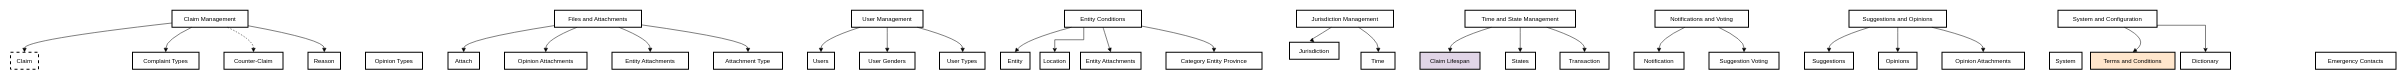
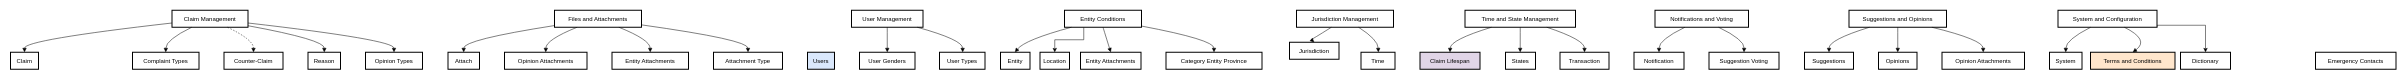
none -> (365, 39)
(821, 46) -> none
none -> (2066, 46)
(24, 61) -> (24, 61)
(821, 61) -> (821, 61)
